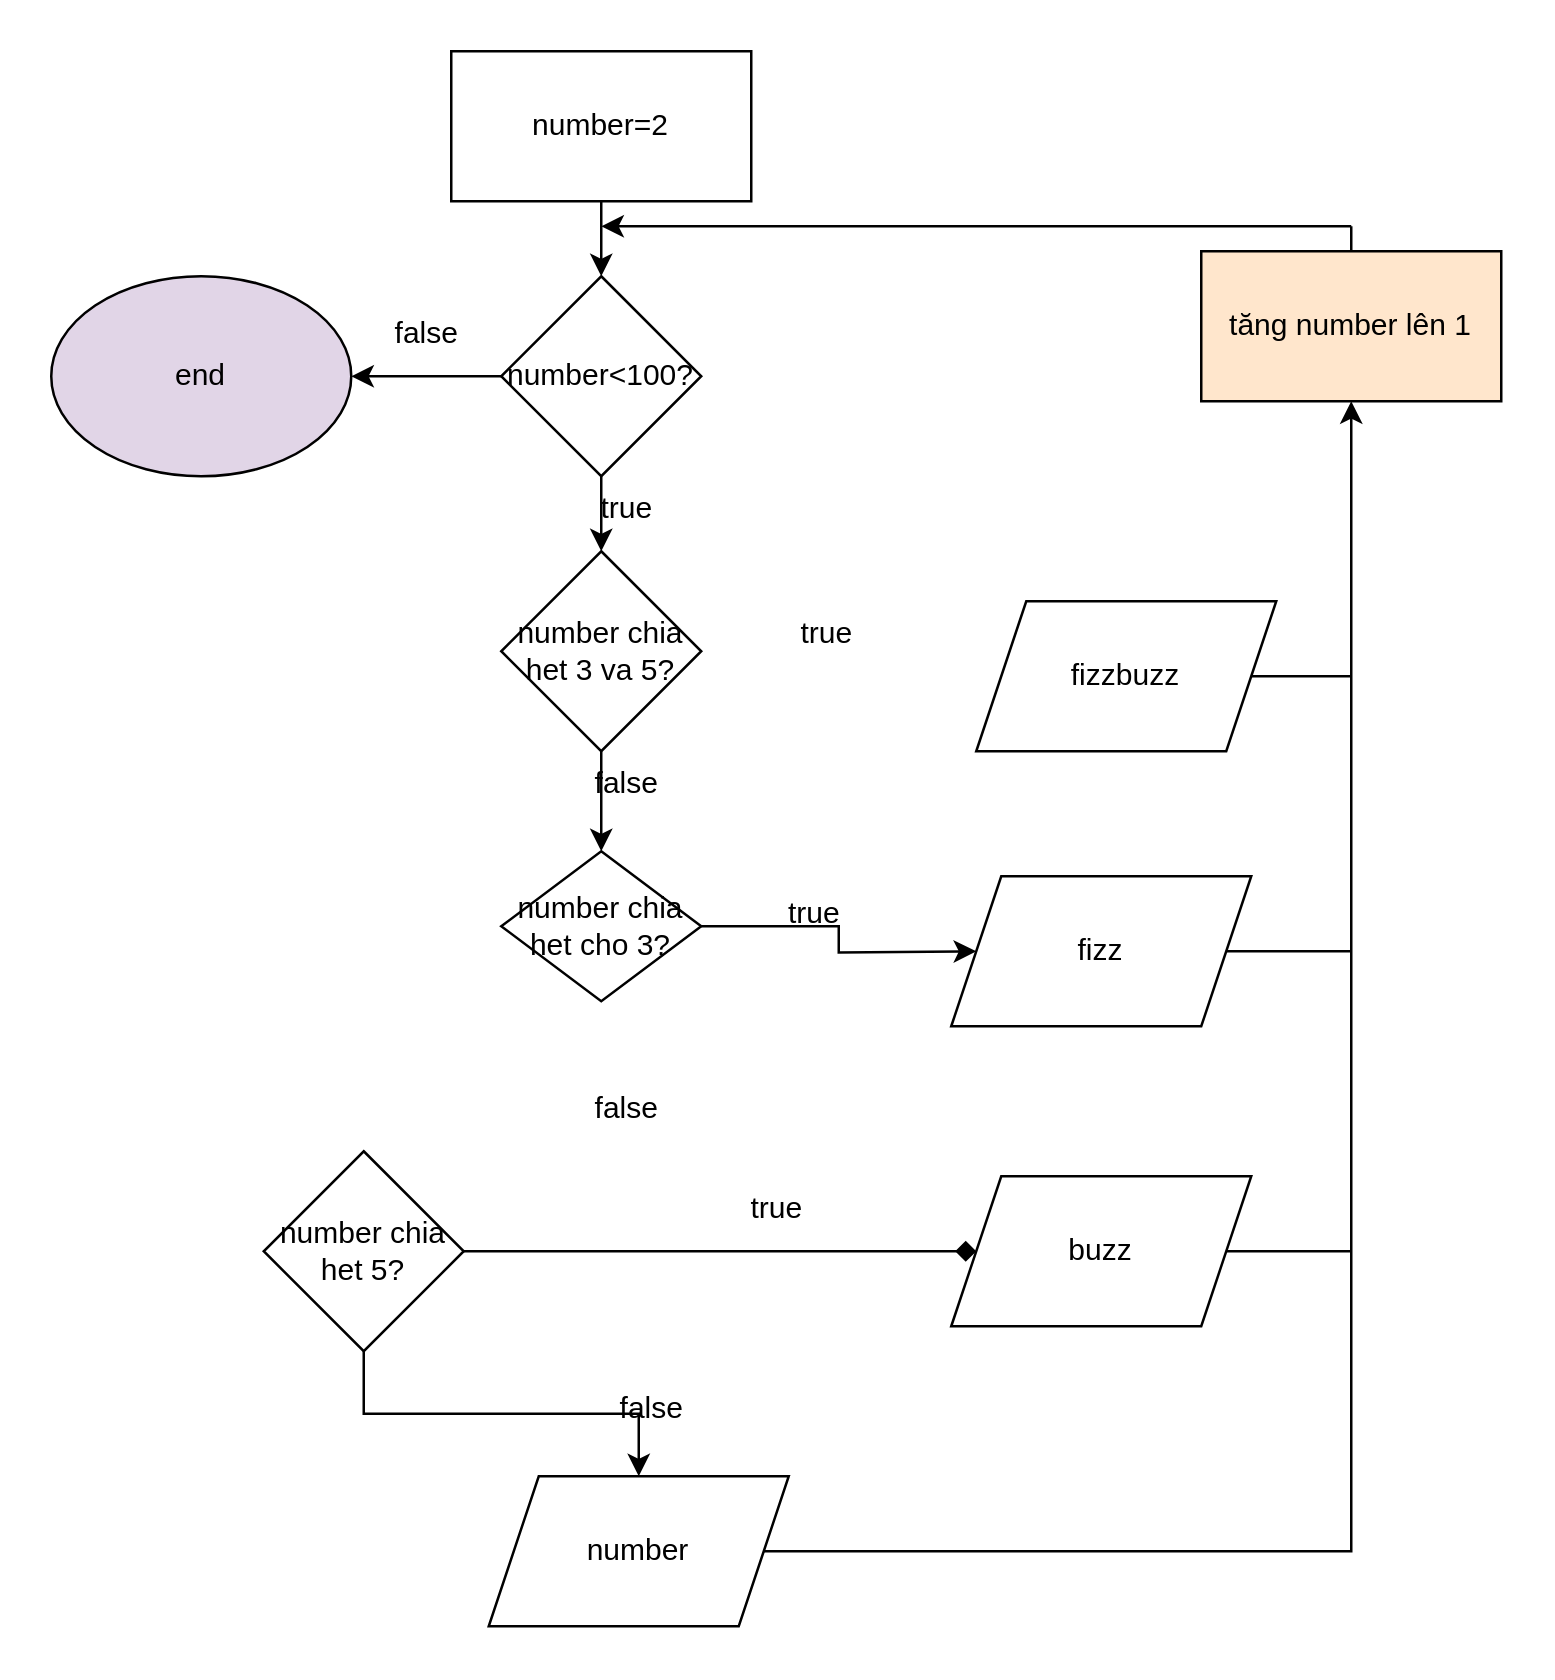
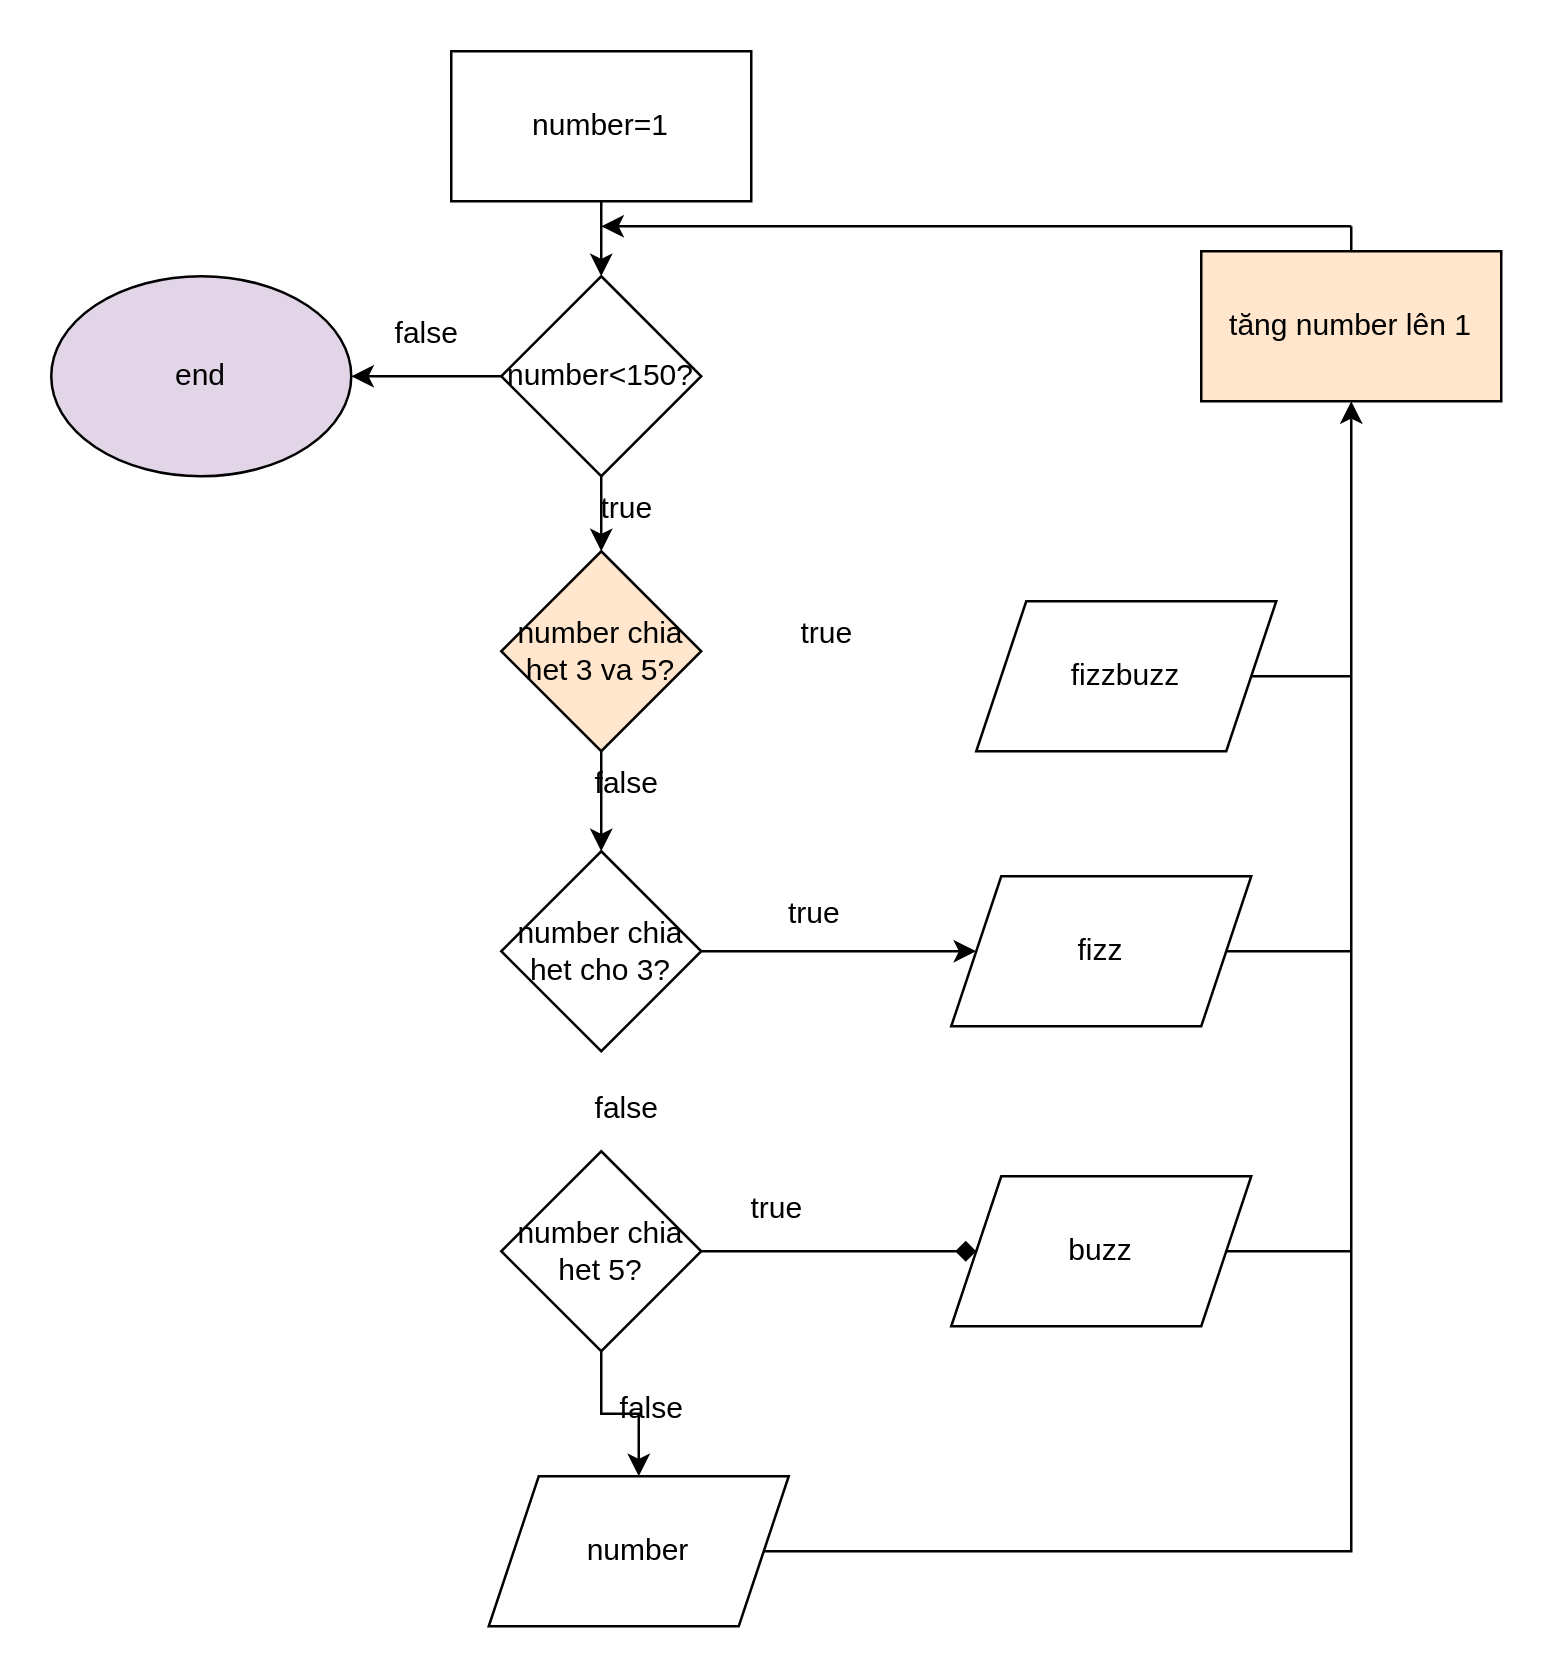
(601, 126) -> (601, 126)
(601, 376) -> (601, 376)
(601, 651) -> (601, 651)
(601, 926) -> (601, 951)
(364, 1251) -> (601, 1251)
